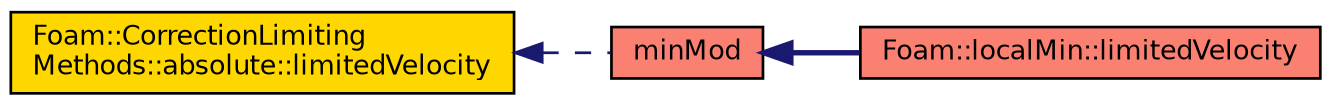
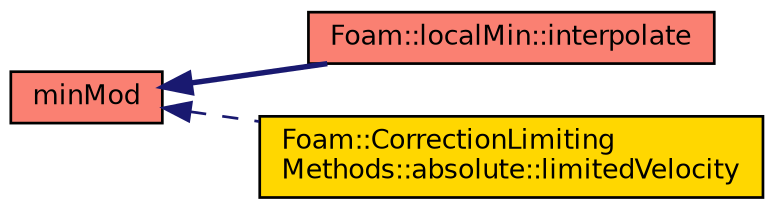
(577, 53) -> (225, 117)
(1090, 53) -> (511, 38)
